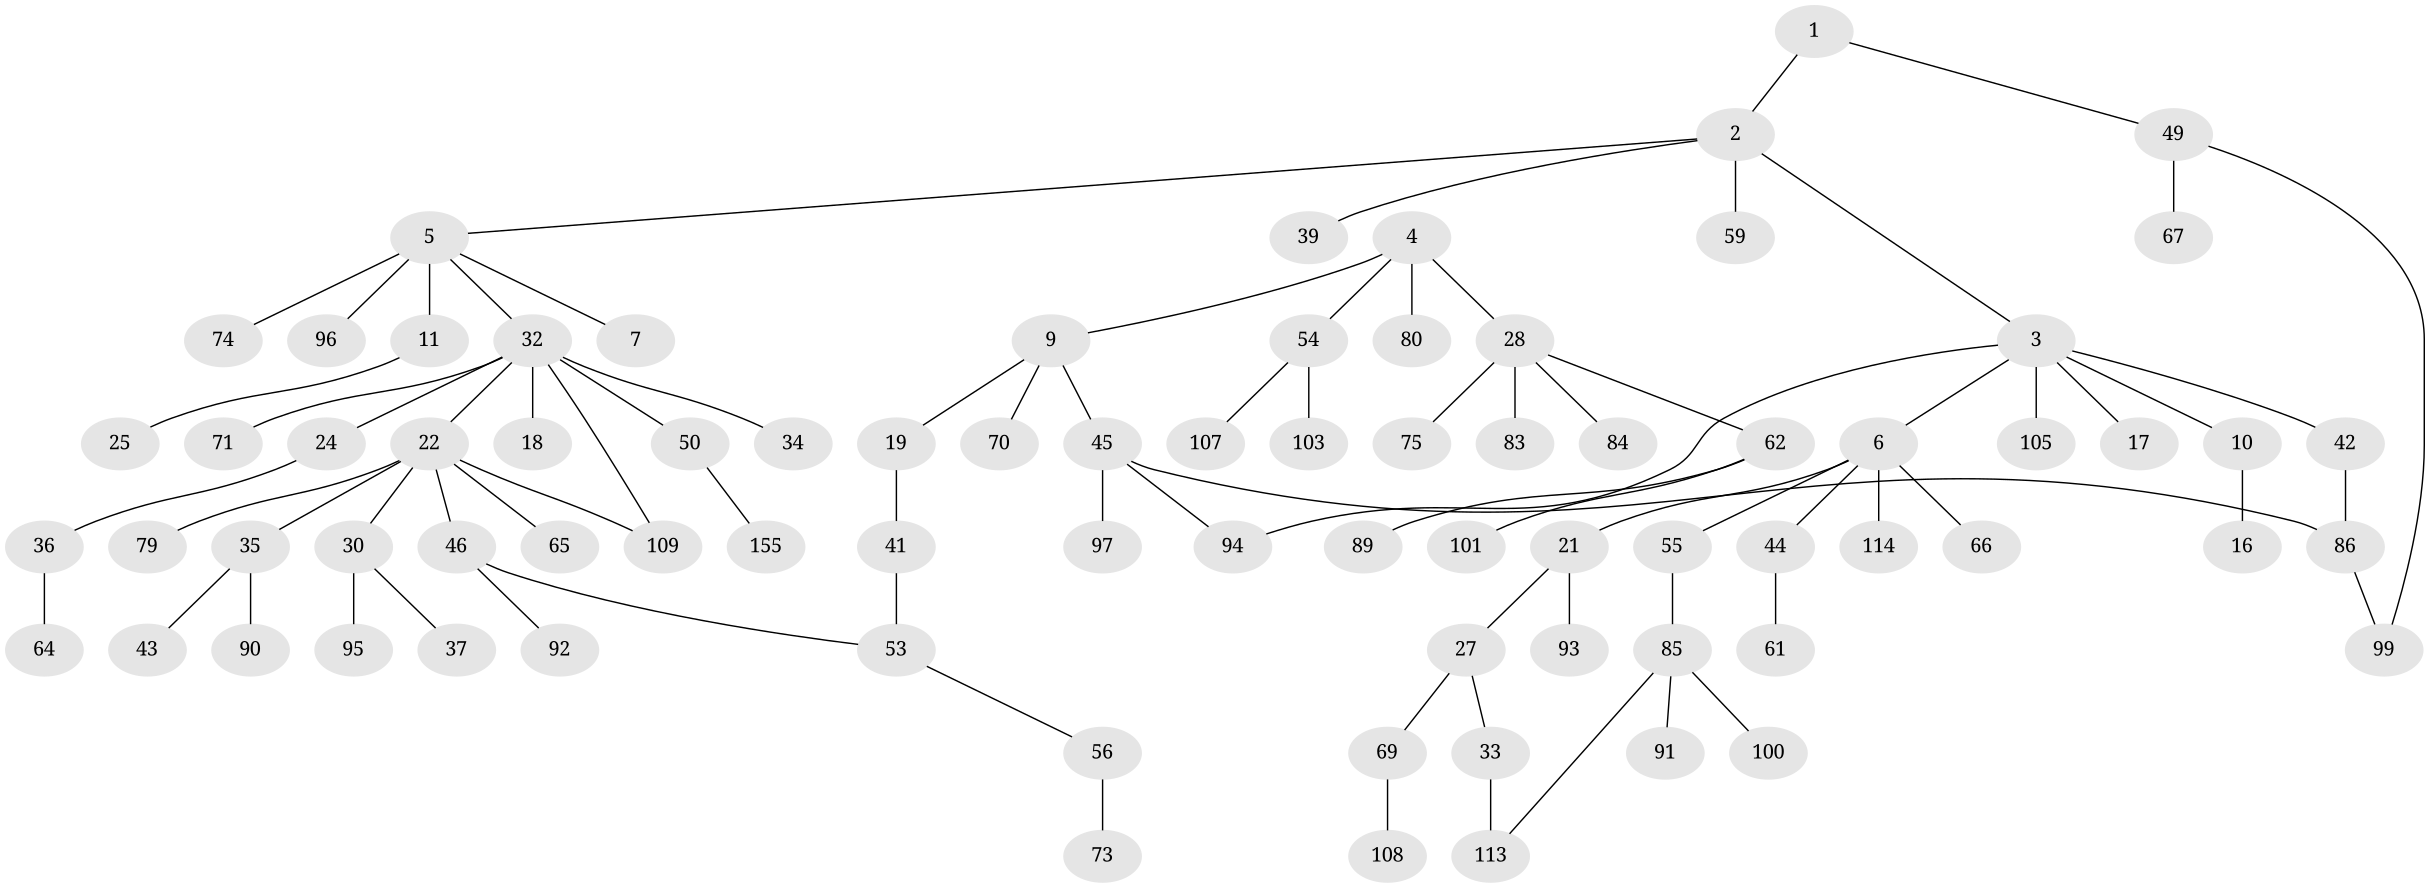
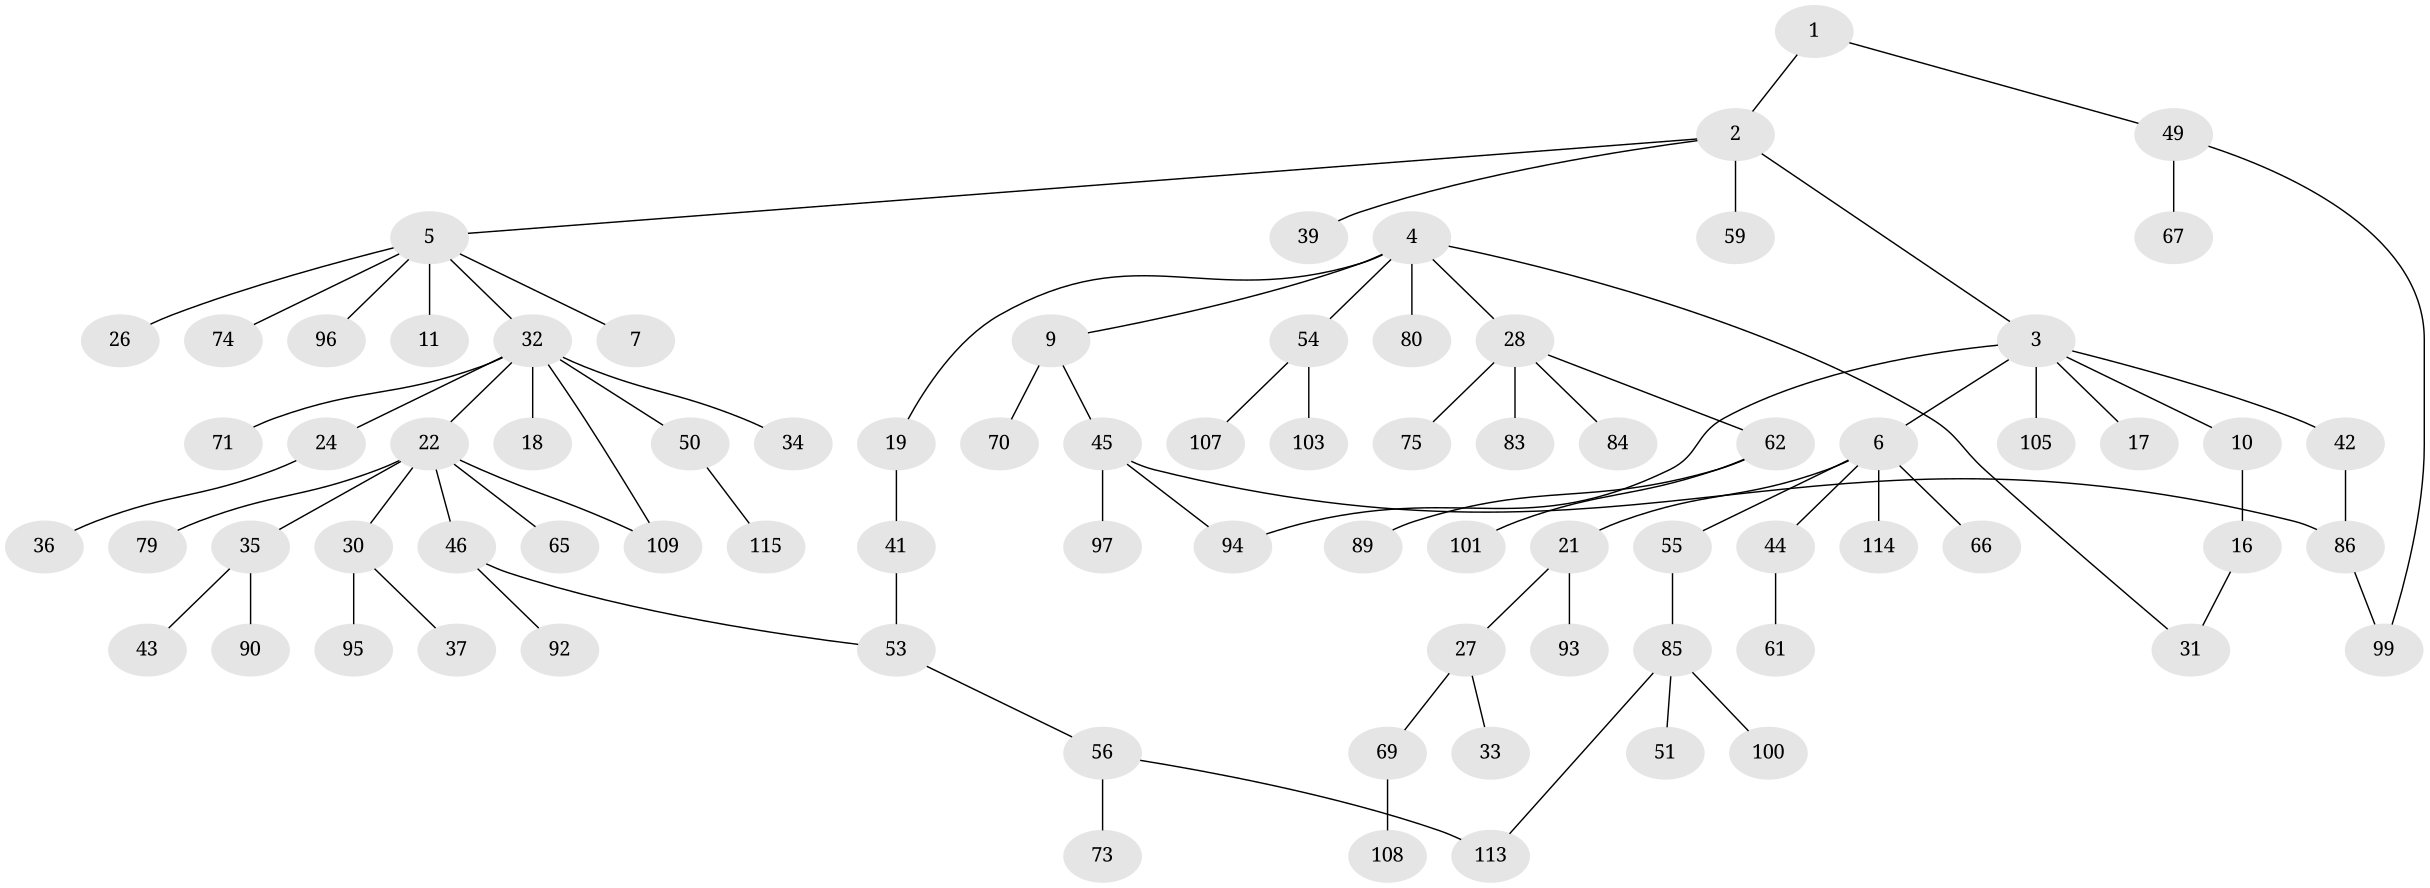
none -> (120, 341)
(974, 392) -> (1119, 277)
(120, 444) -> none
(766, 547) -> (766, 547)
(44, 650) -> none
none -> (2191, 650)
(1665, 753) -> (1665, 753)
(1491, 805) -> (1303, 792)
